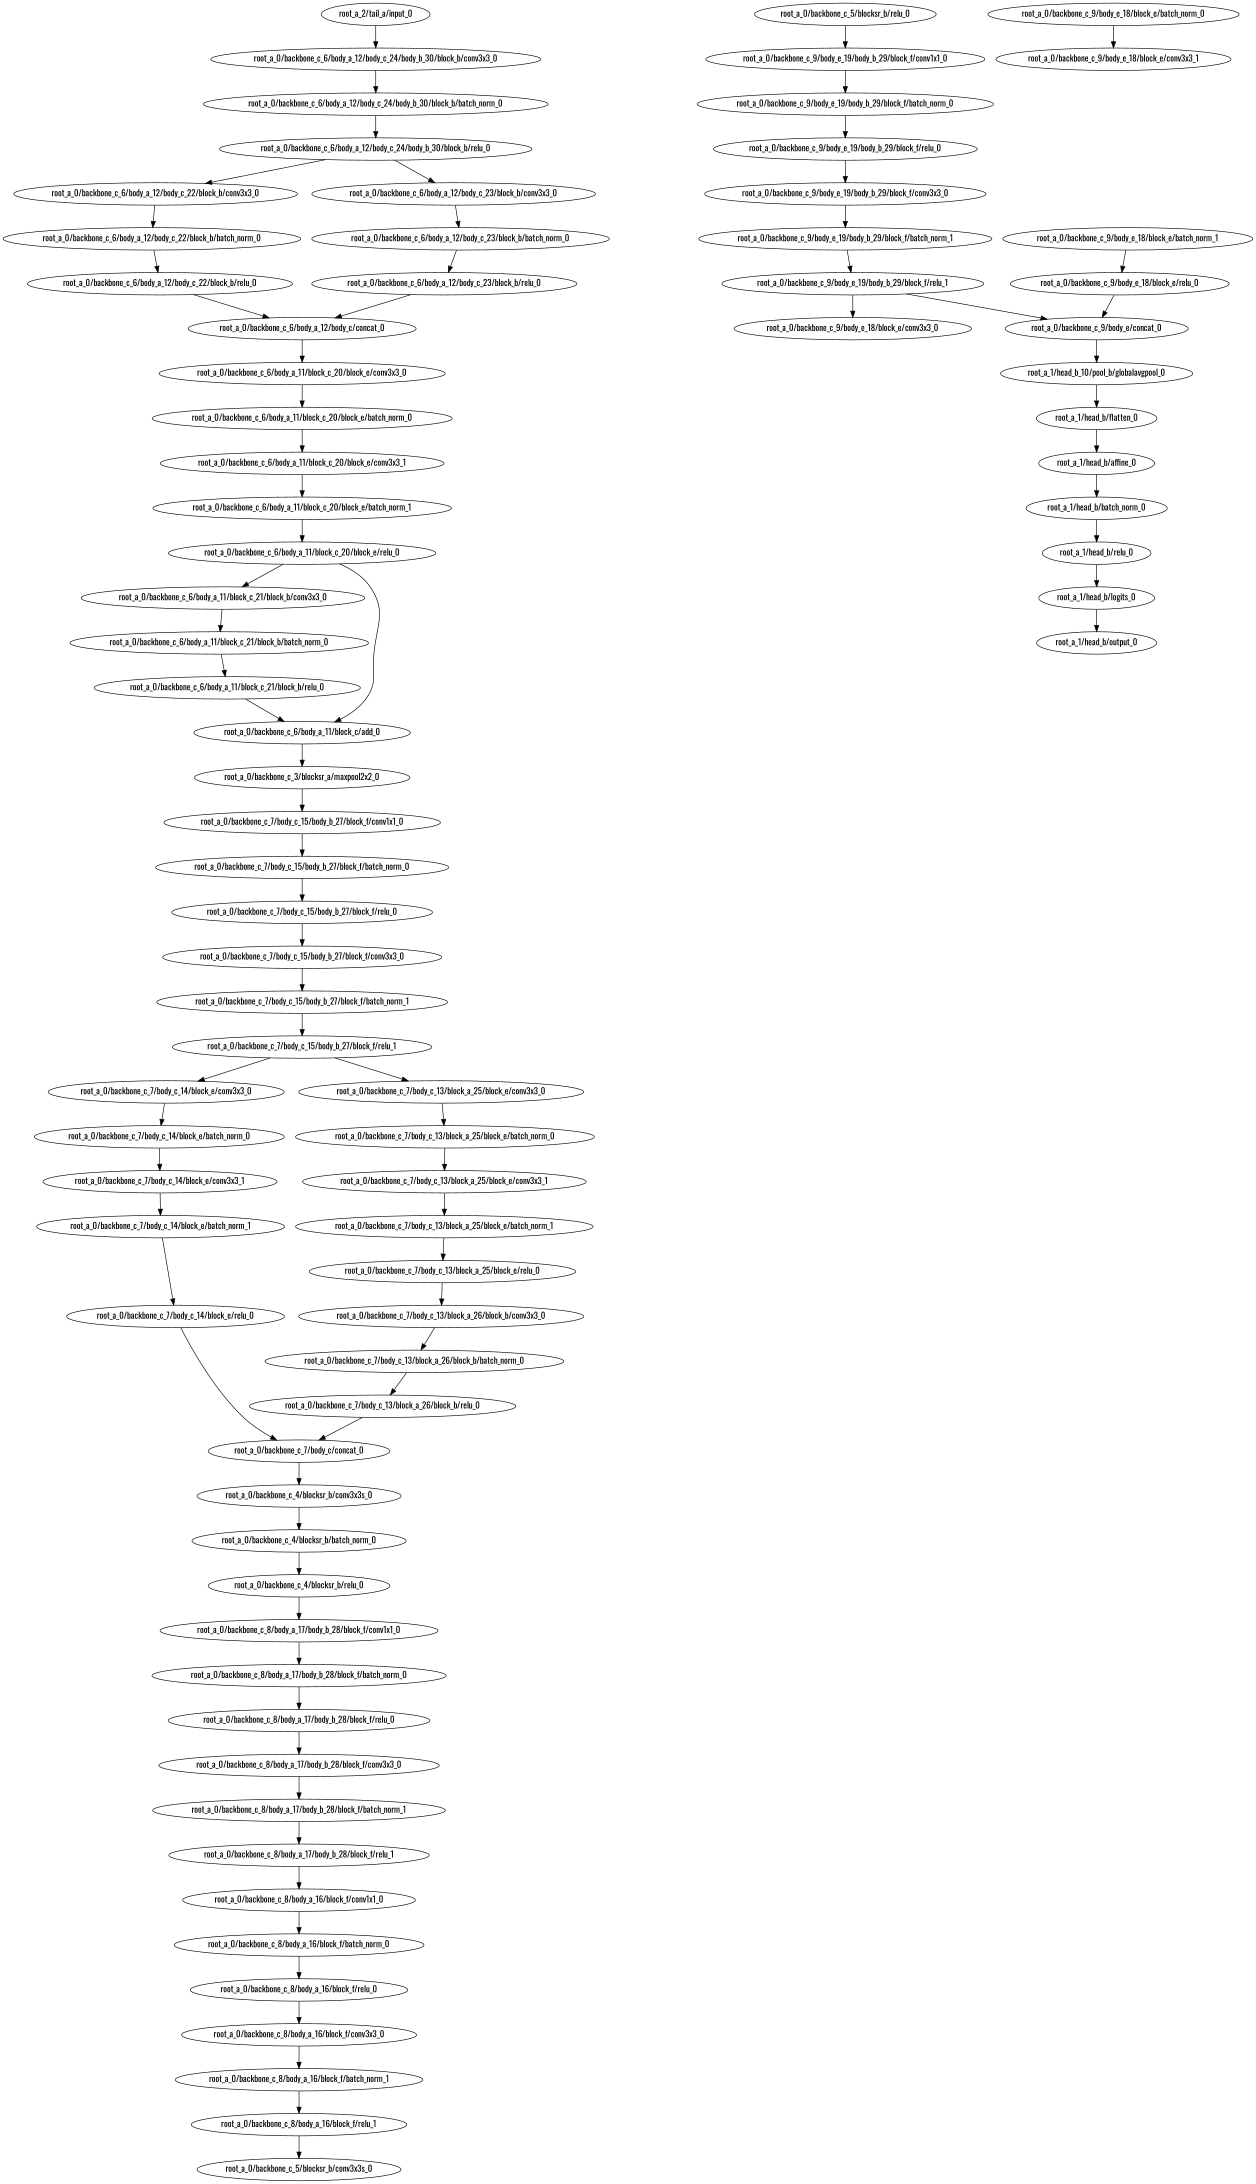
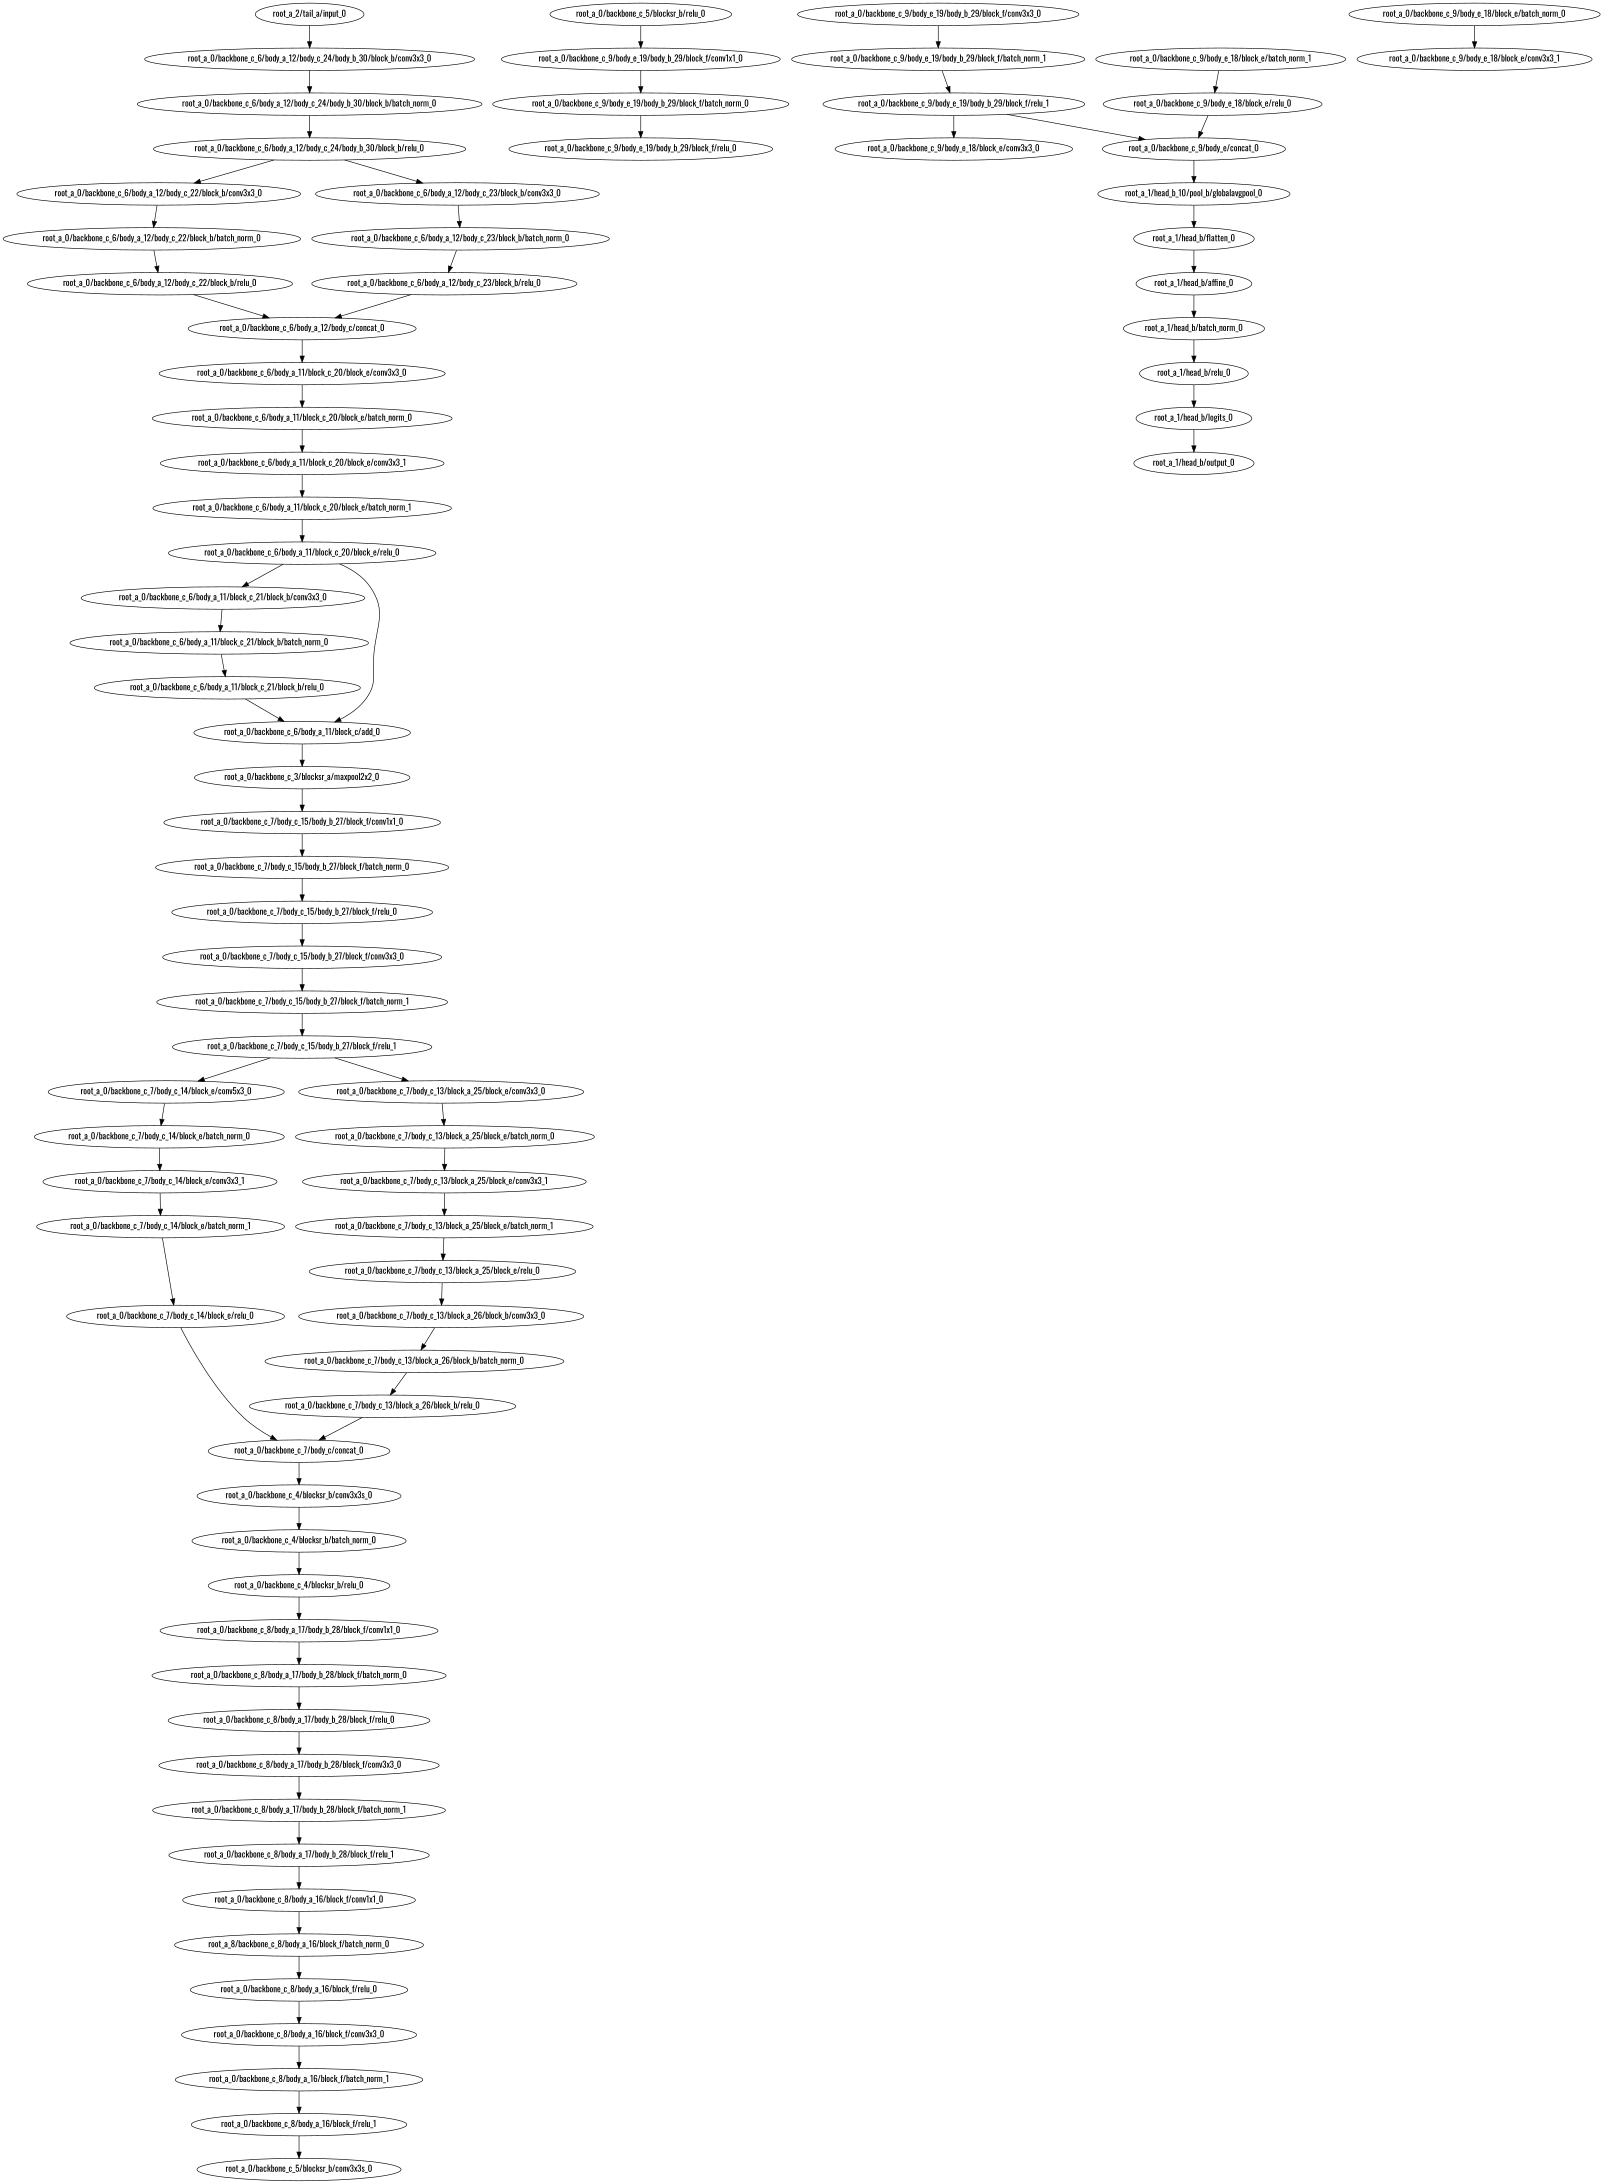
(845, 168) -> none
(166, 1092) -> (166, 1092)
(299, 1945) -> (299, 1945)
